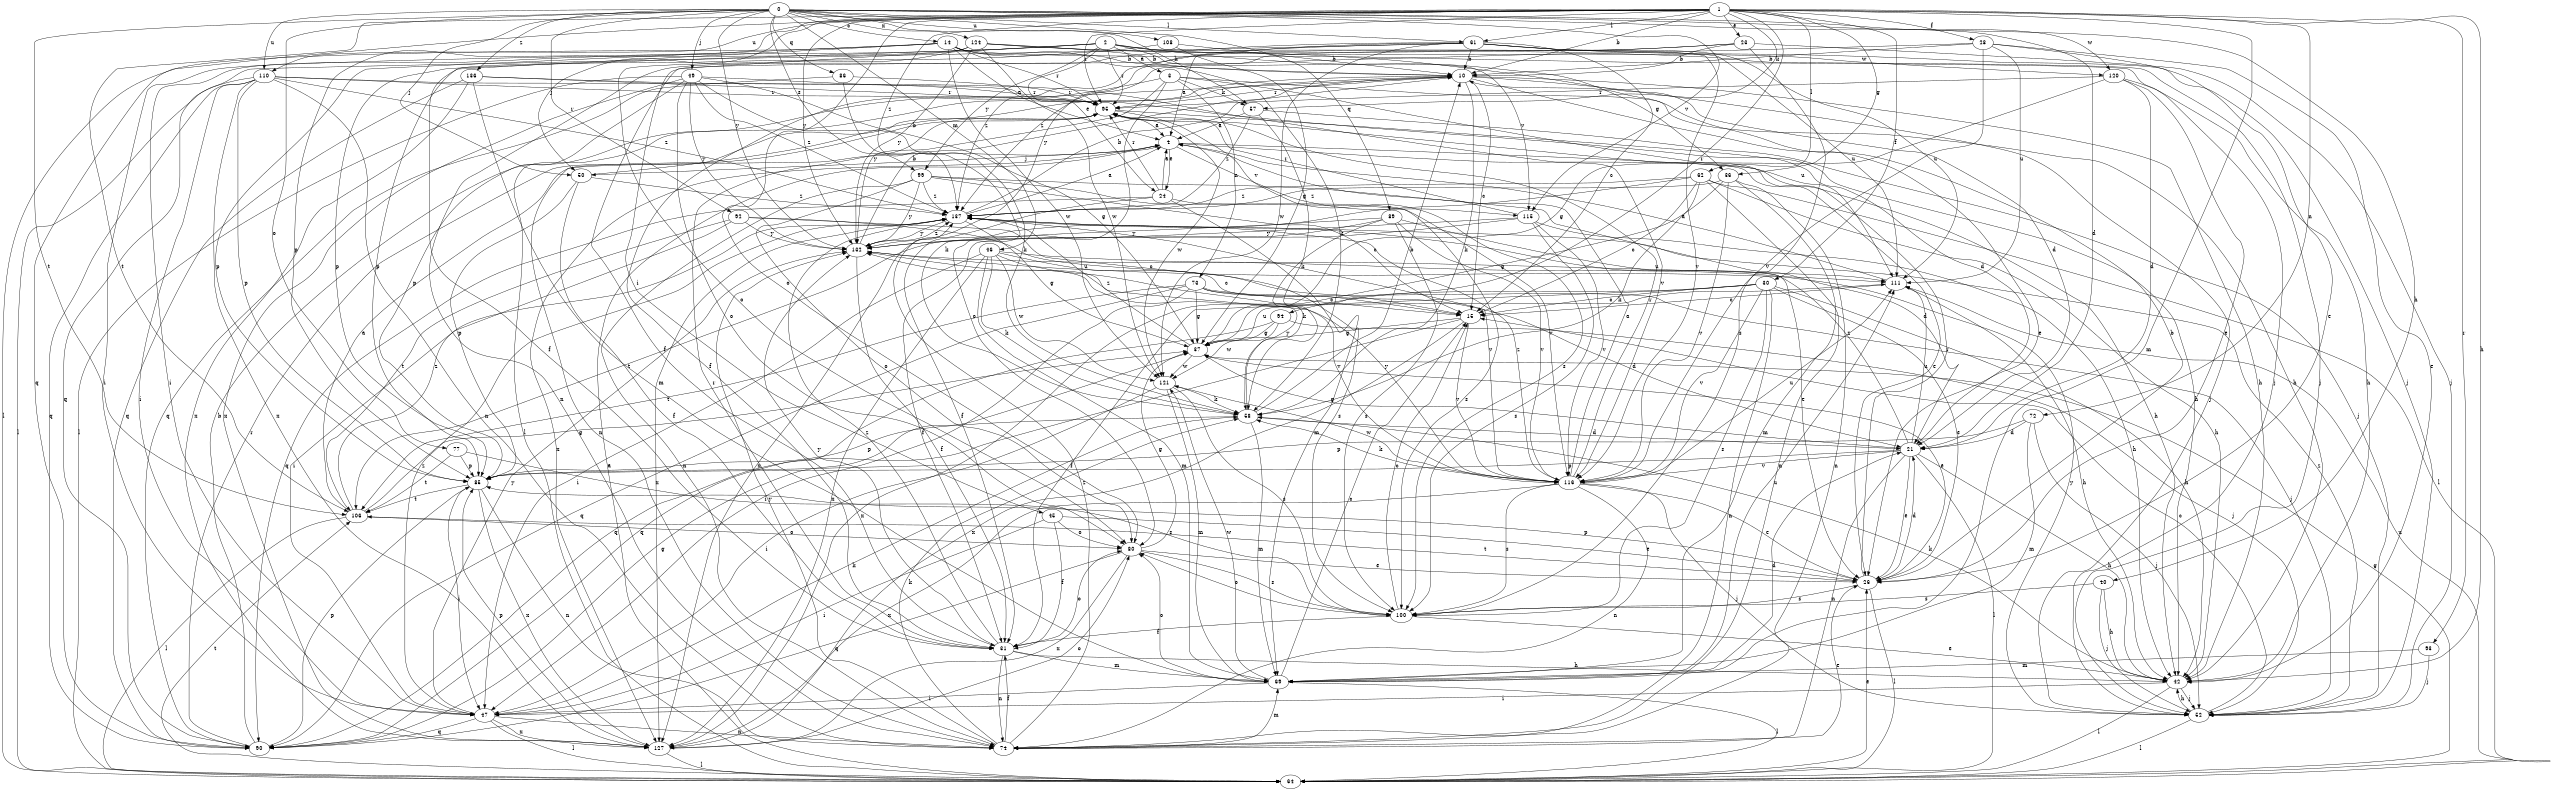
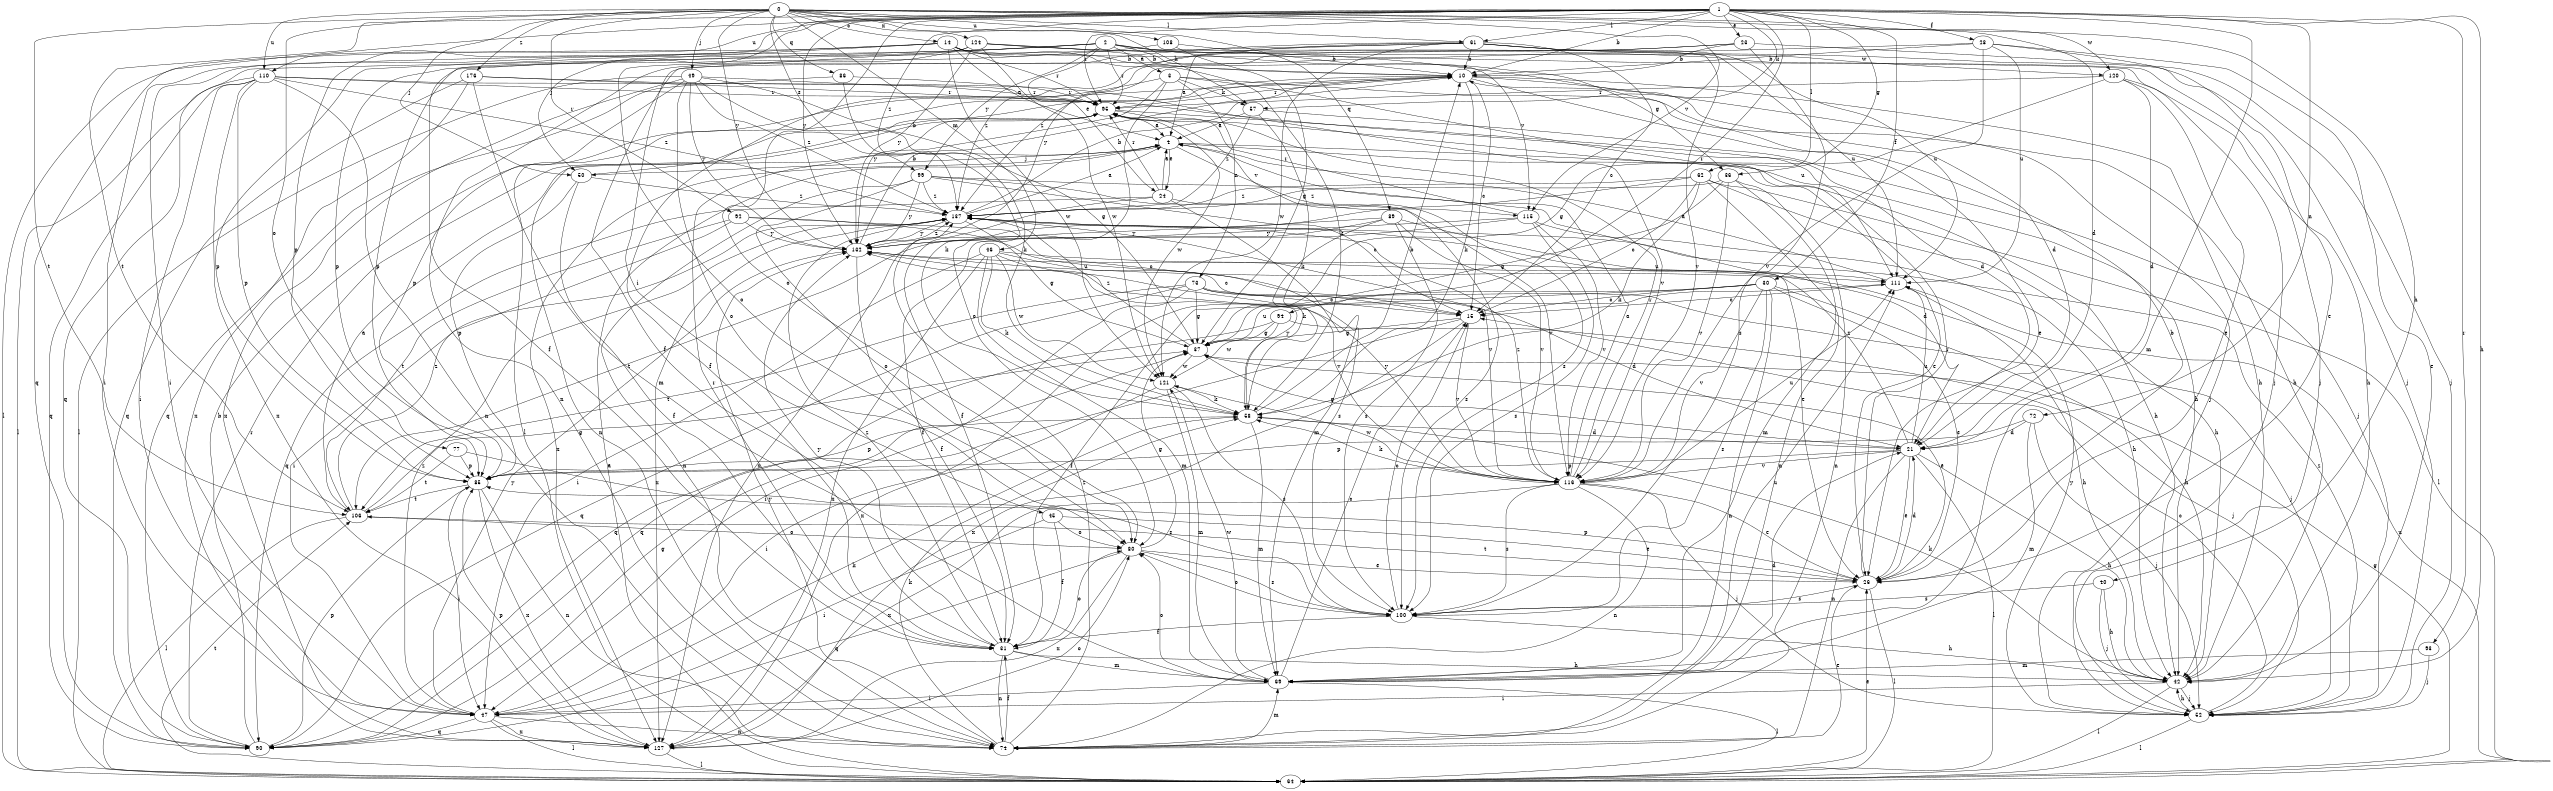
(472, 76) -> (472, 76)
(1950, 649) -> (1951, 649)
